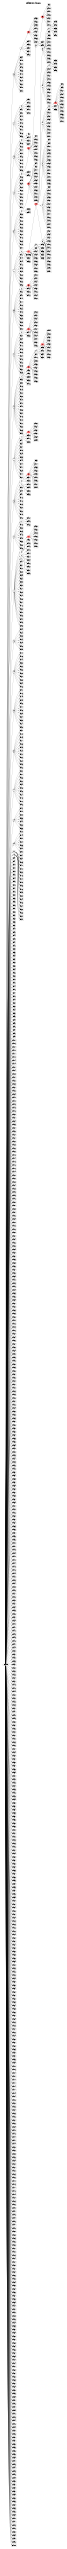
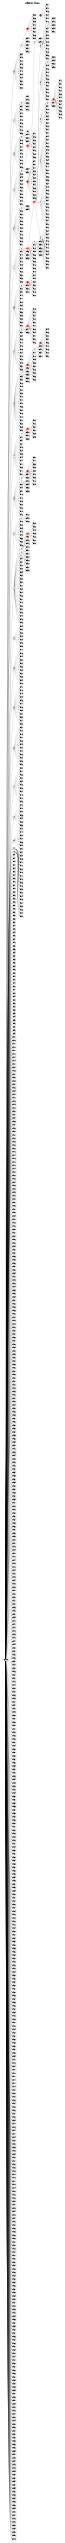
(49, 8) -> none
(29, 255) -> (28, 252)
(14, 1688) -> none
